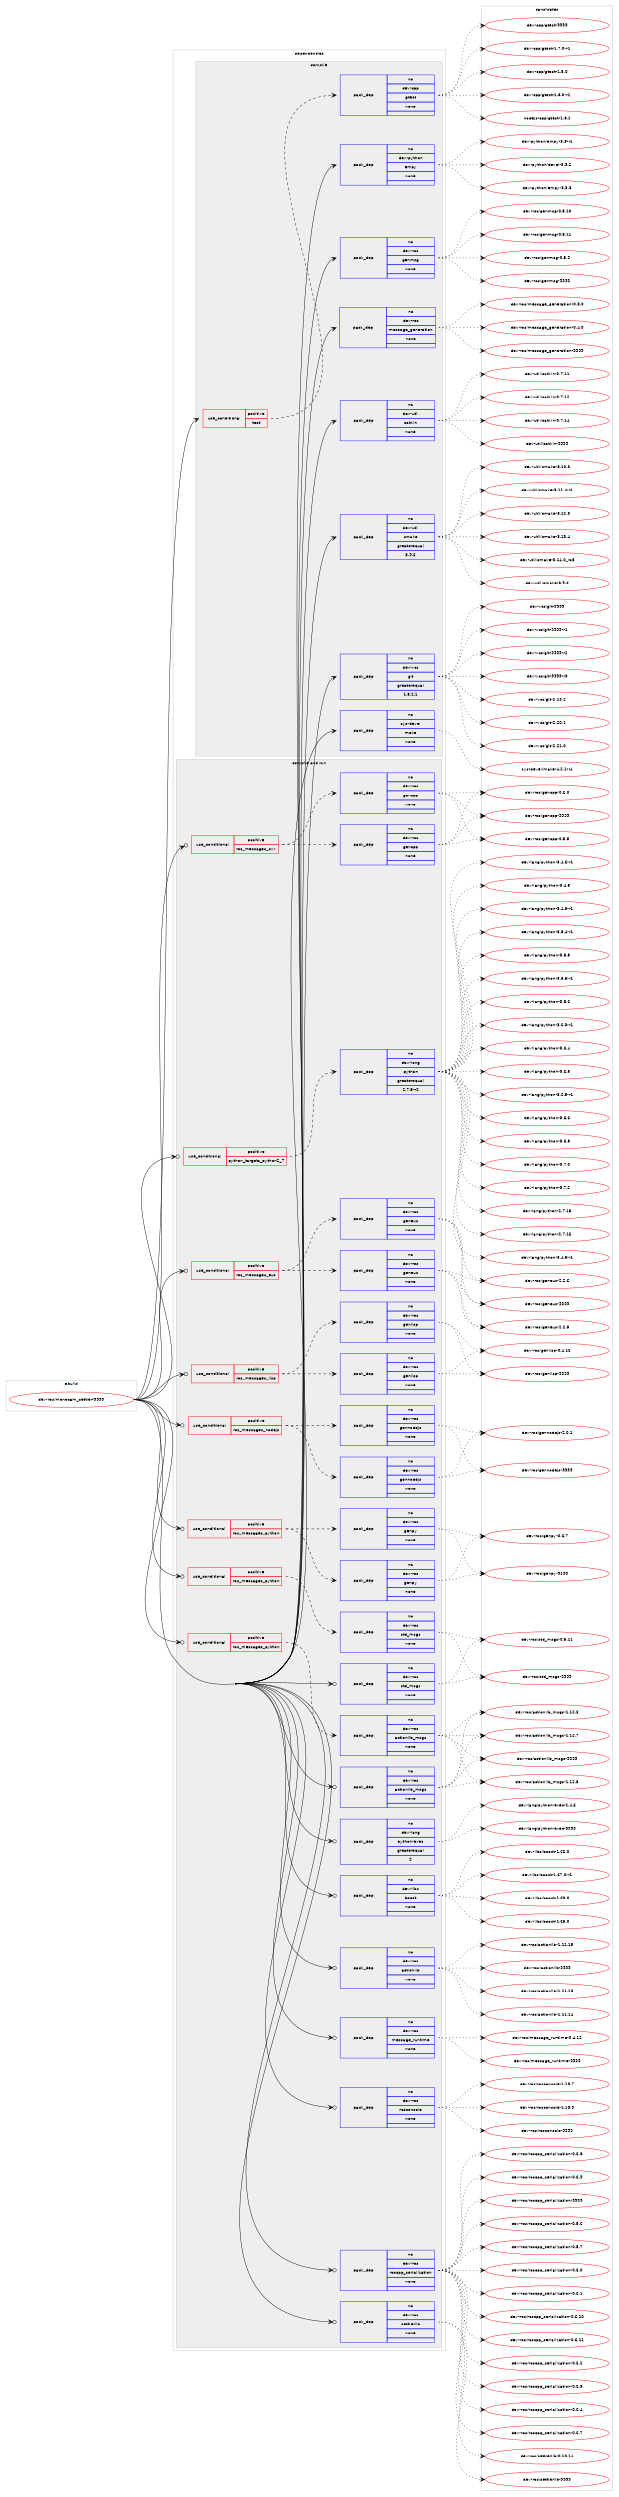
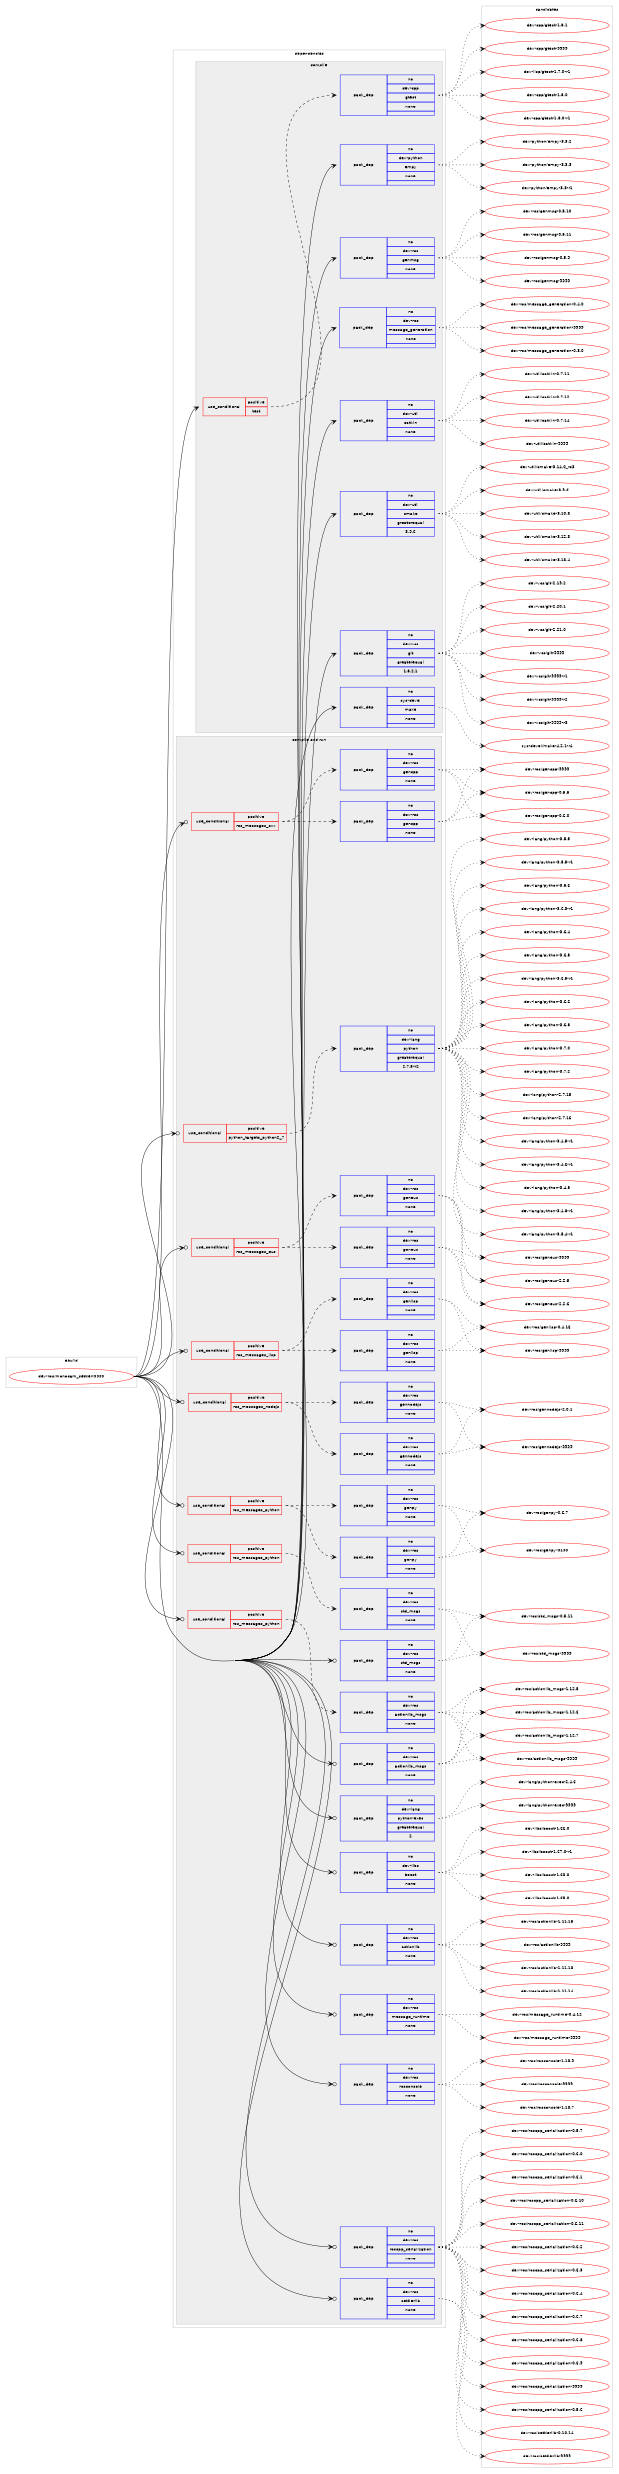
(547, 49) -> (547, 72)
(547, 118) -> (547, 25)
(547, 165) -> (547, 142)
(547, 490) -> none
